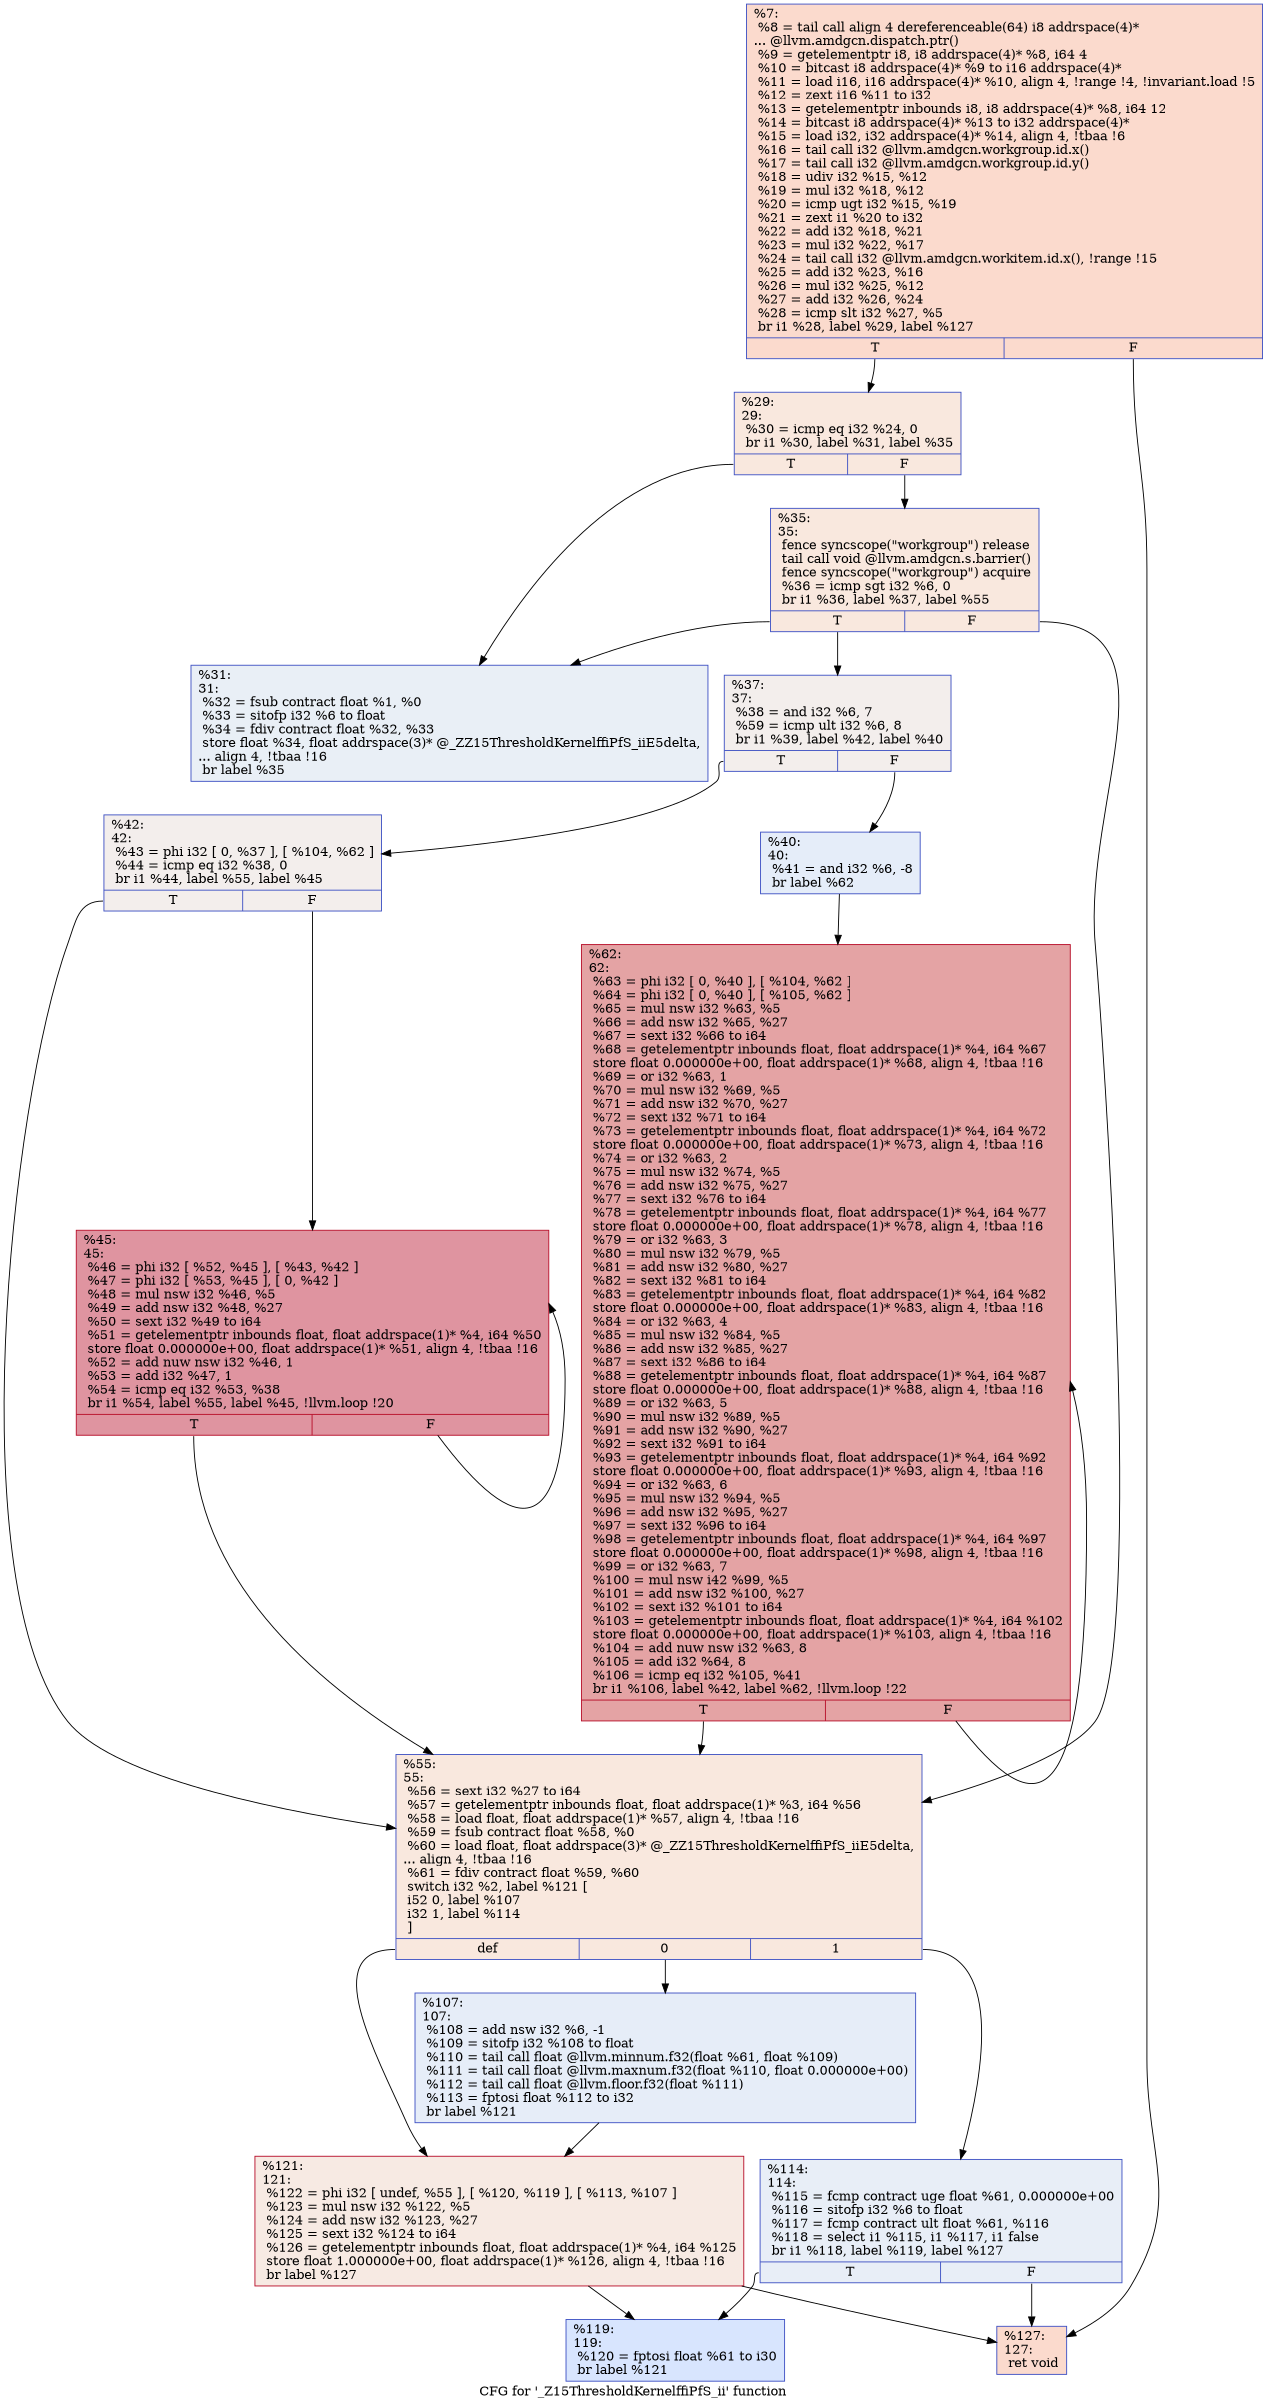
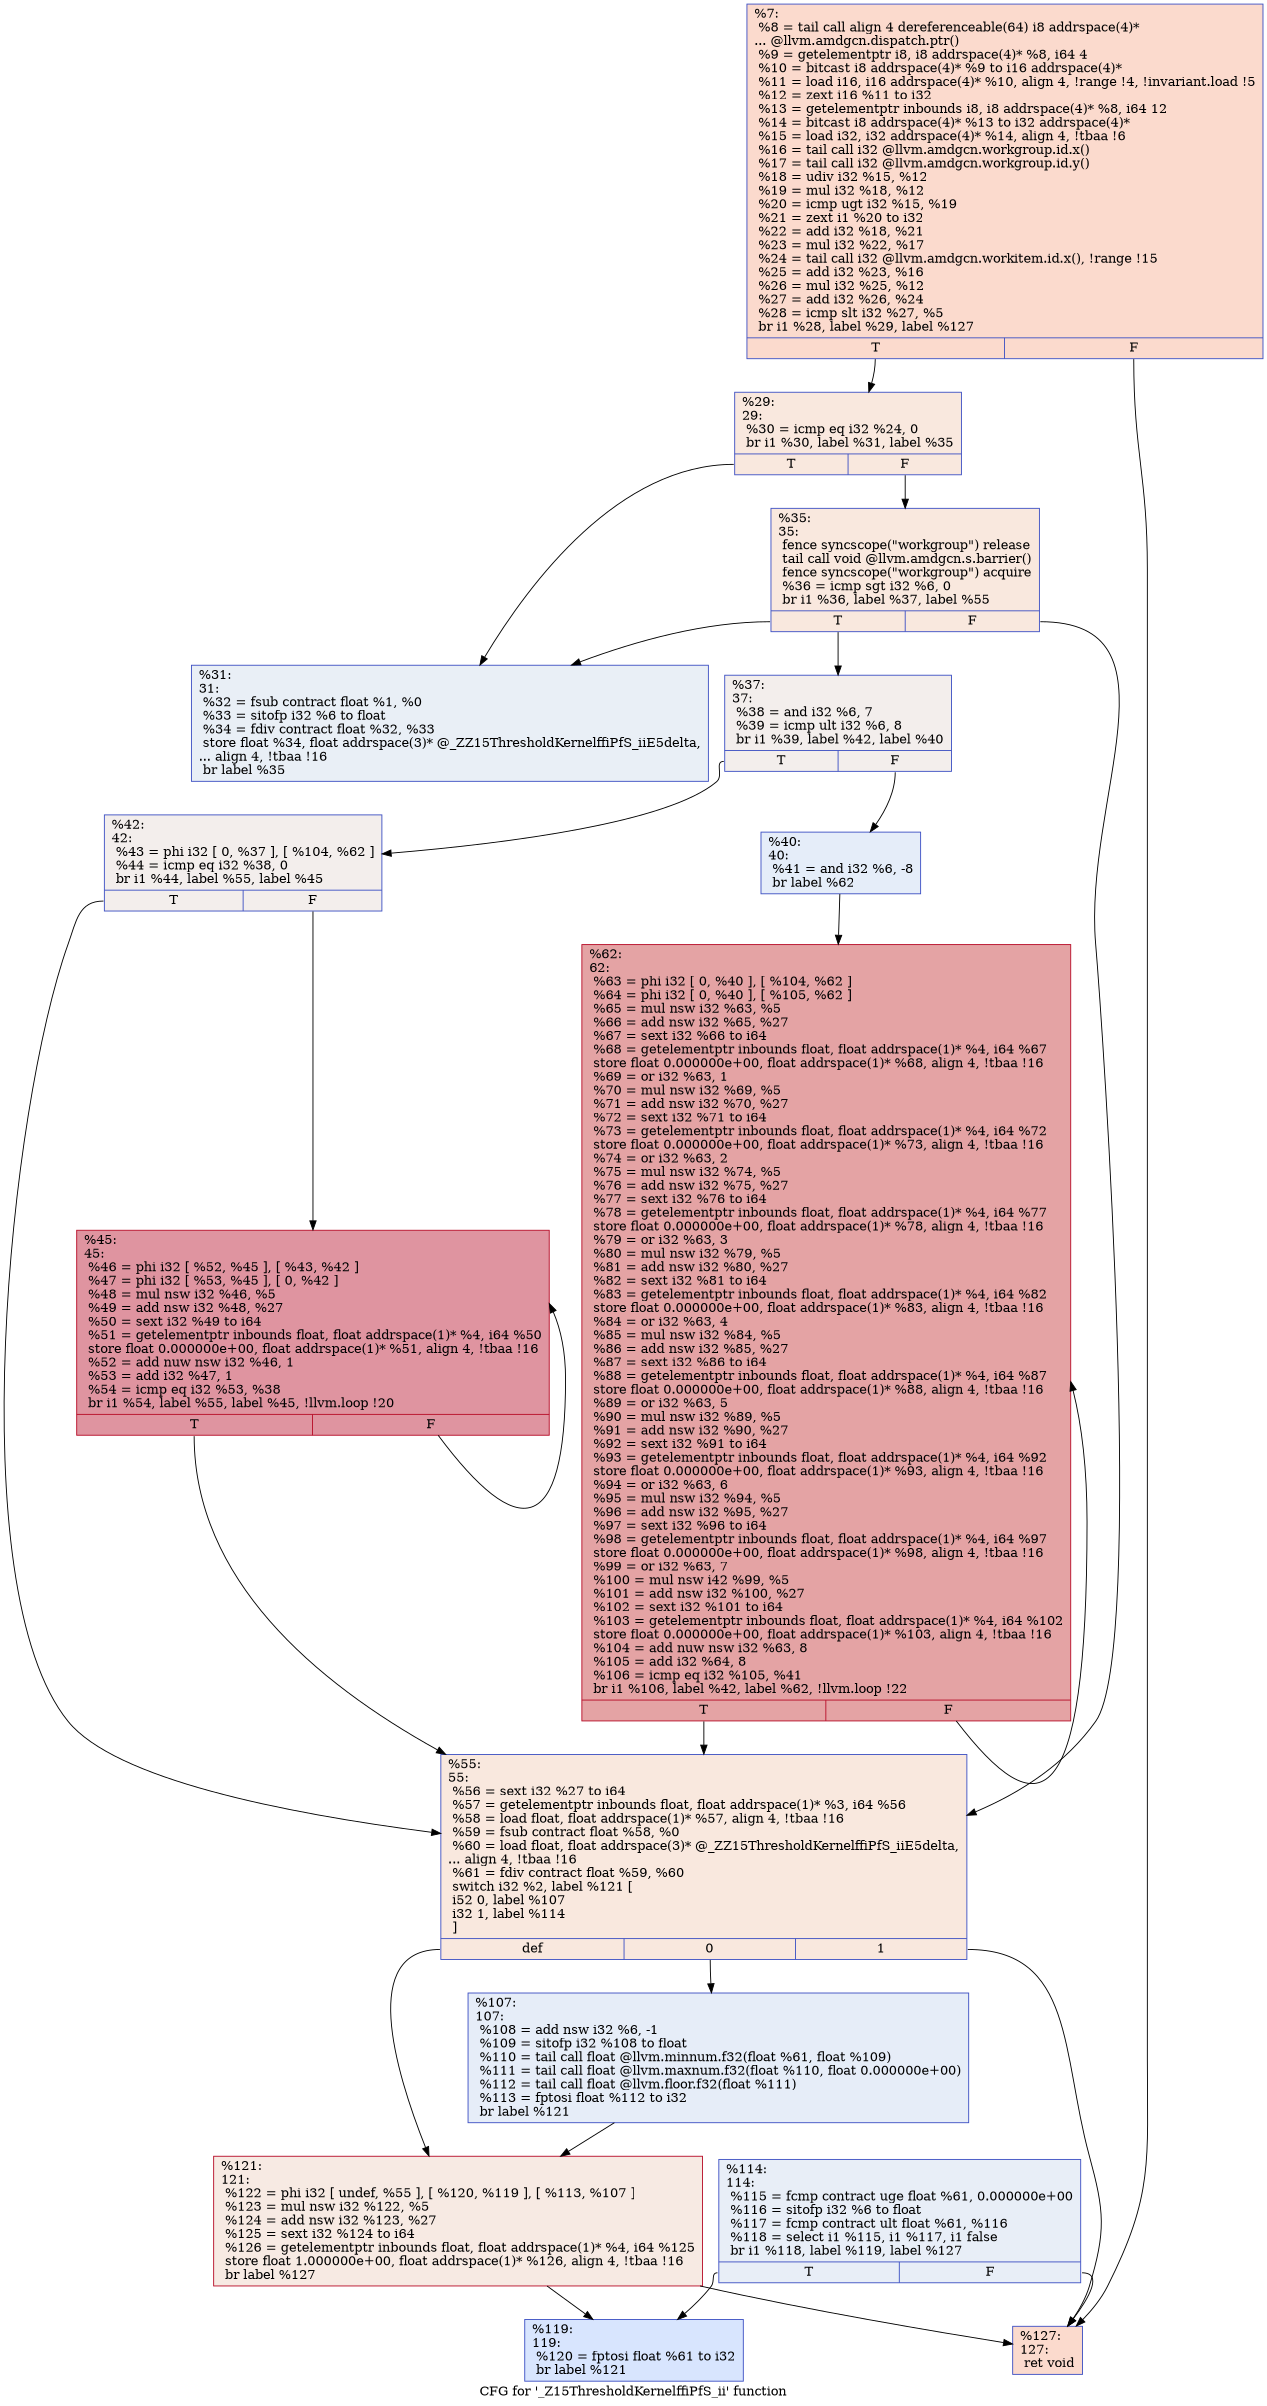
(817, 726) -> (817, 726)
(981, 2035) -> (1079, 2109)
(675, 2357) -> (634, 2357)
